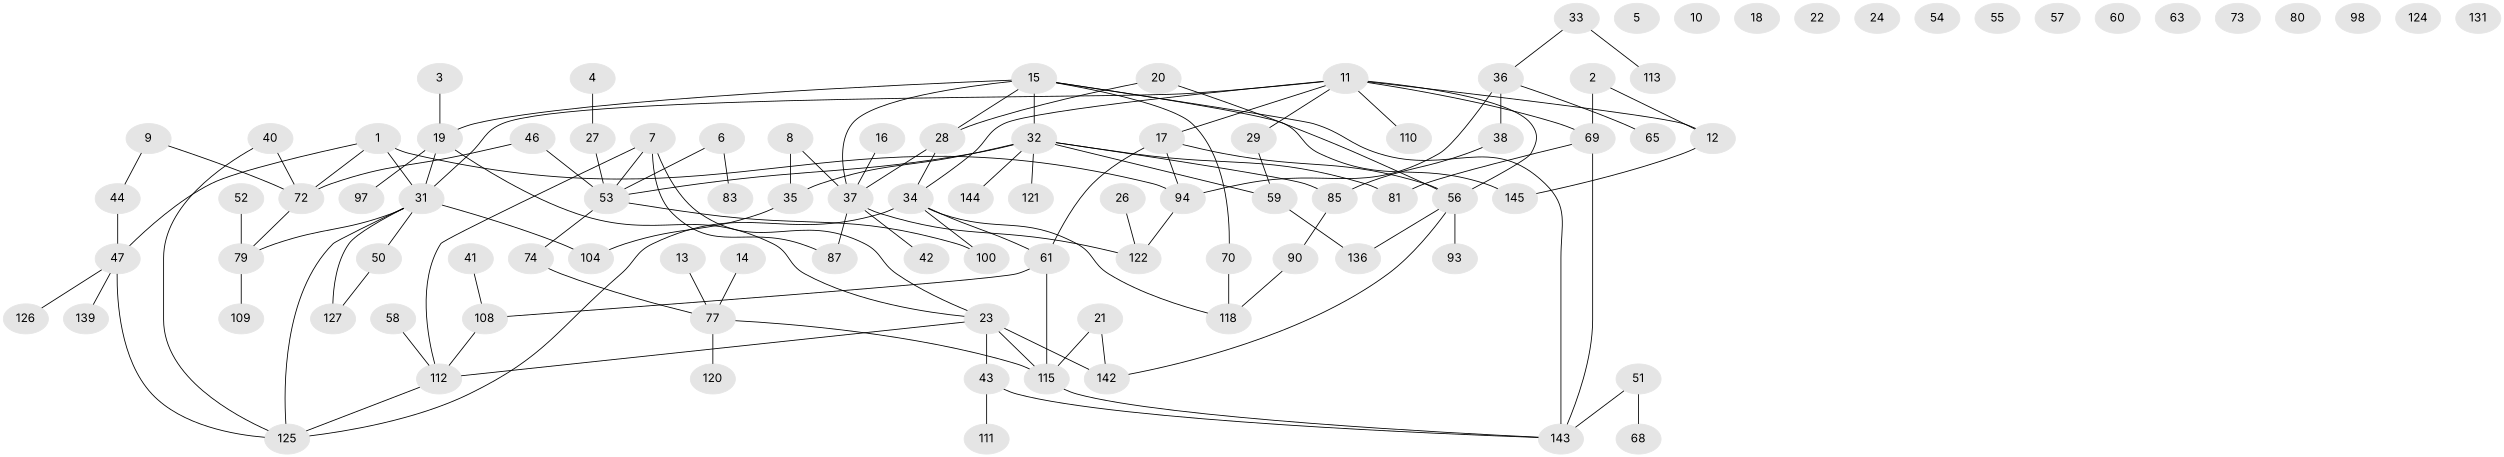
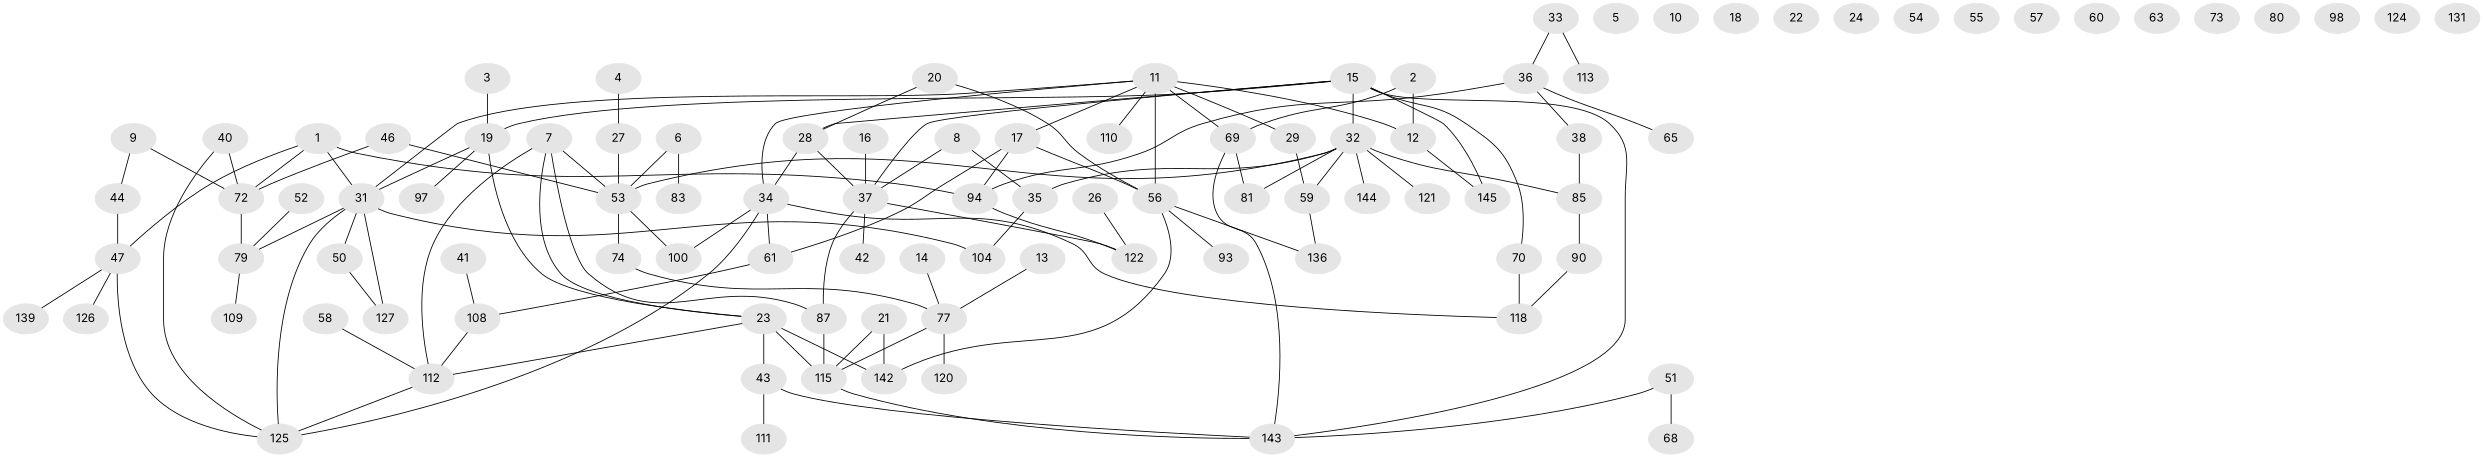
(1047, 319) -> (824, 343)
